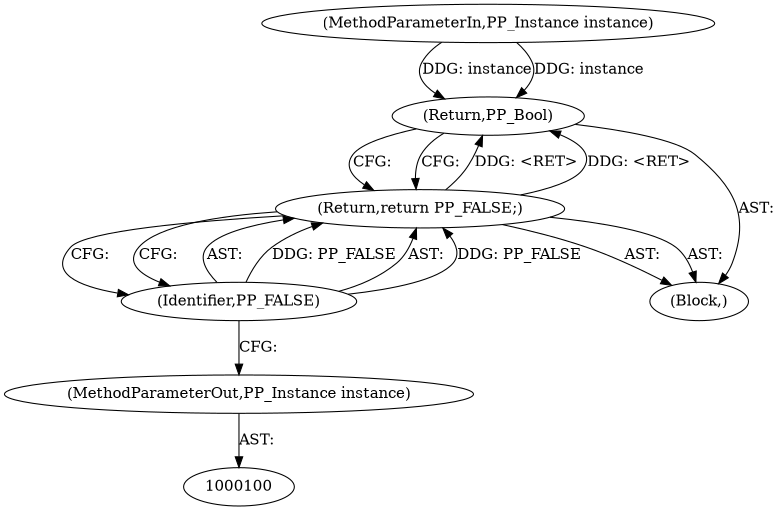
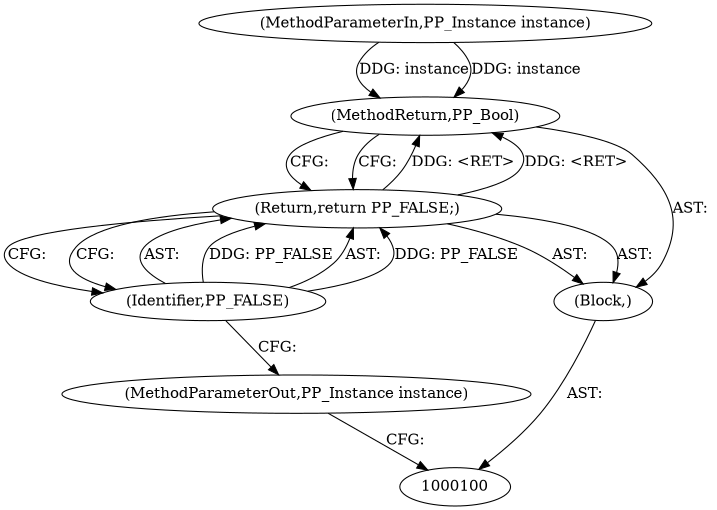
(488, 116) -> (425, 116)
none -> (551, 399)
(259, 440) -> (408, 440)
